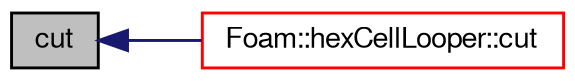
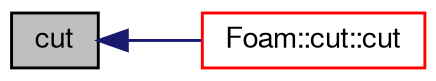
(383, 40) -> (314, 40)
